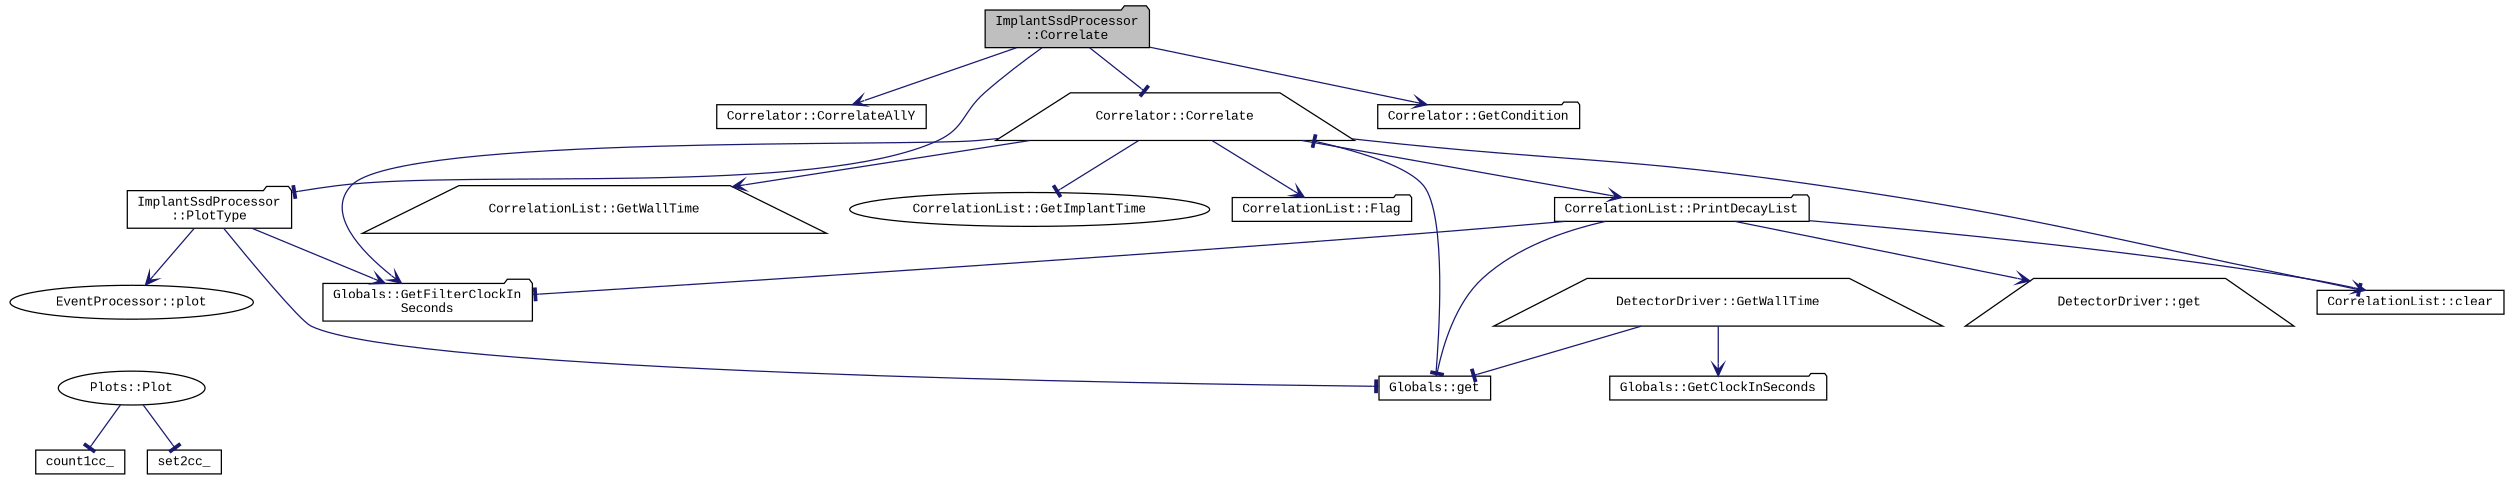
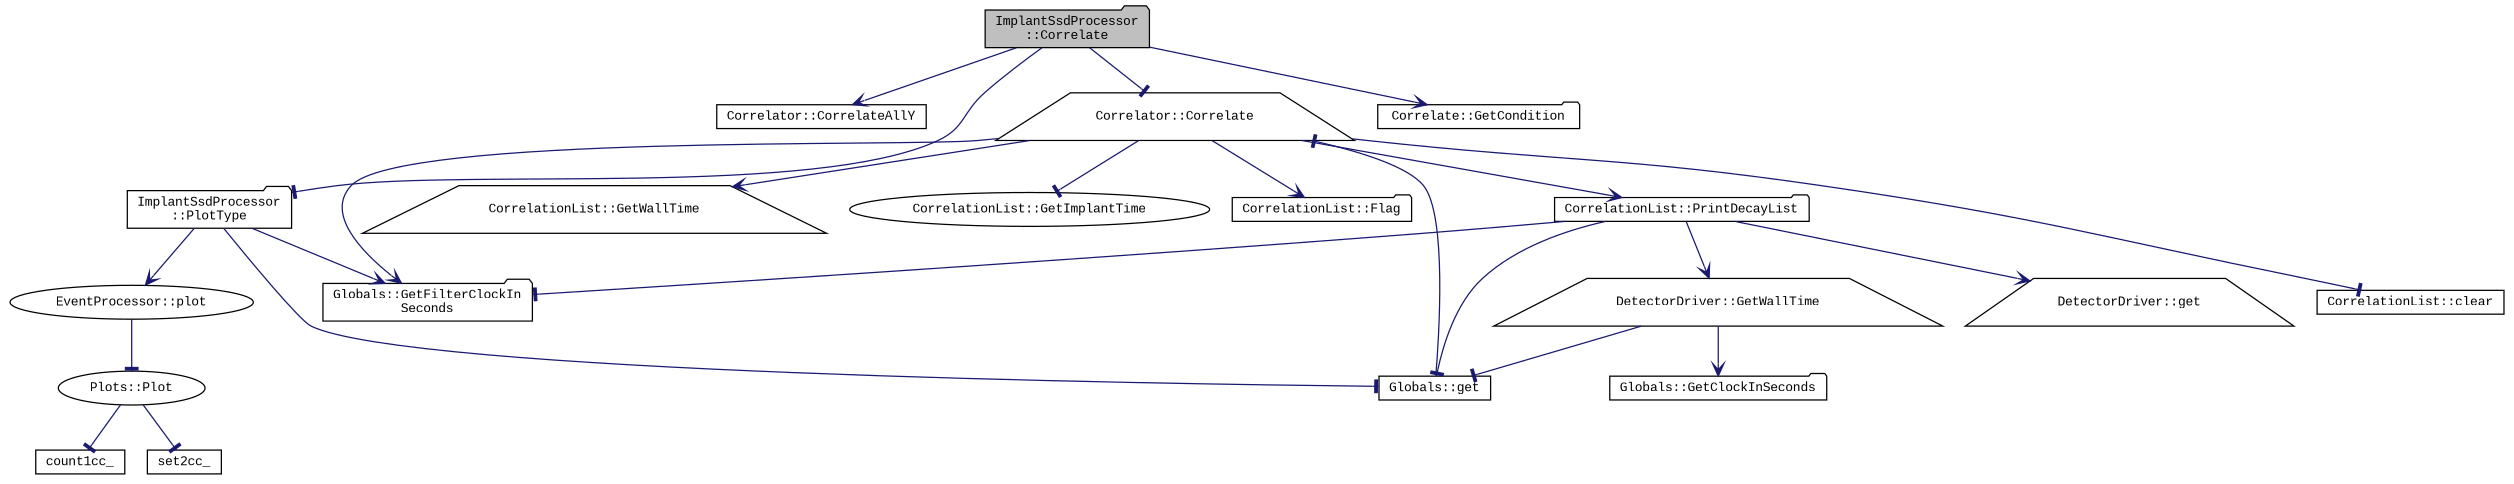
(1479, 117) -> (1479, 117)
(2082, 248) -> (1695, 244)
none -> (132, 342)
